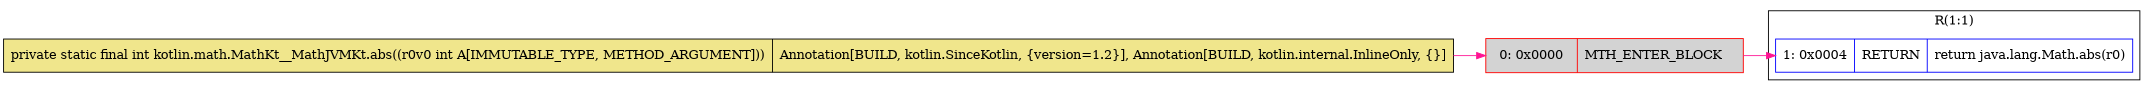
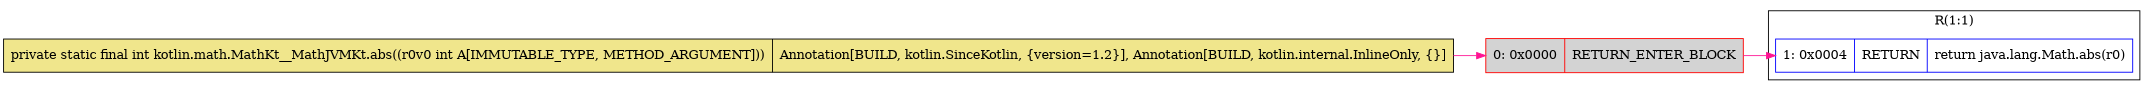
(1654, 55) -> (1654, 55)
